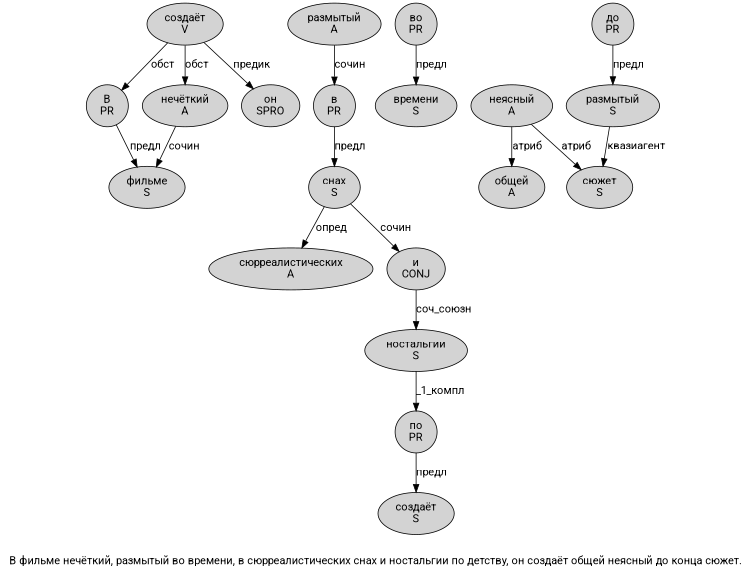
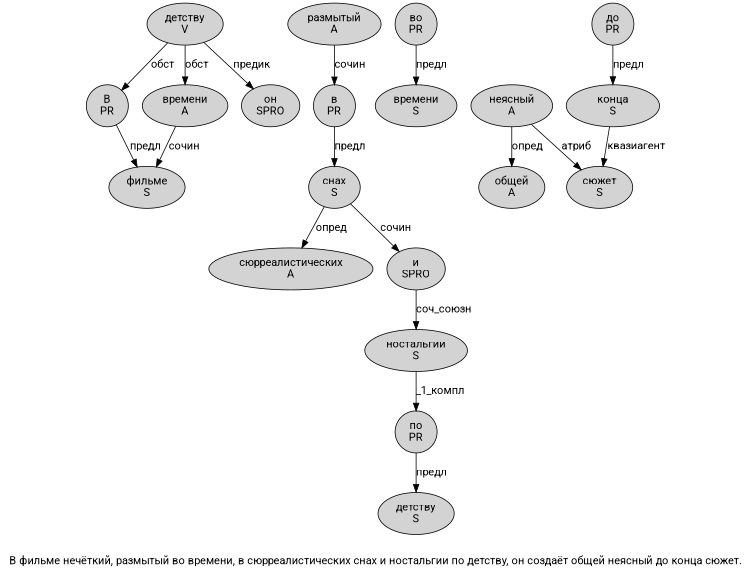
(185, 24) -> (185, 24)
(185, 106) -> (185, 106)
(613, 106) -> (613, 106)
(527, 147) -> (527, 147)
(416, 269) -> (416, 269)
(416, 514) -> (416, 514)
